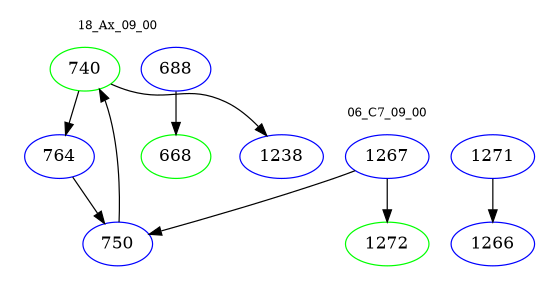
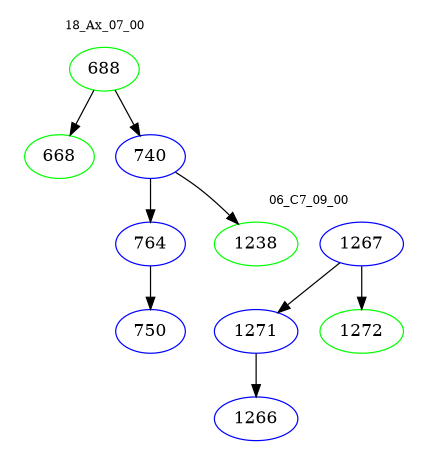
(118, 26) -> (105, 26)
(85, 69) -> (151, 157)
(176, 69) -> (104, 69)
(282, 157) -> (256, 244)
(117, 161) -> (125, 107)
(259, 203) -> (314, 284)
